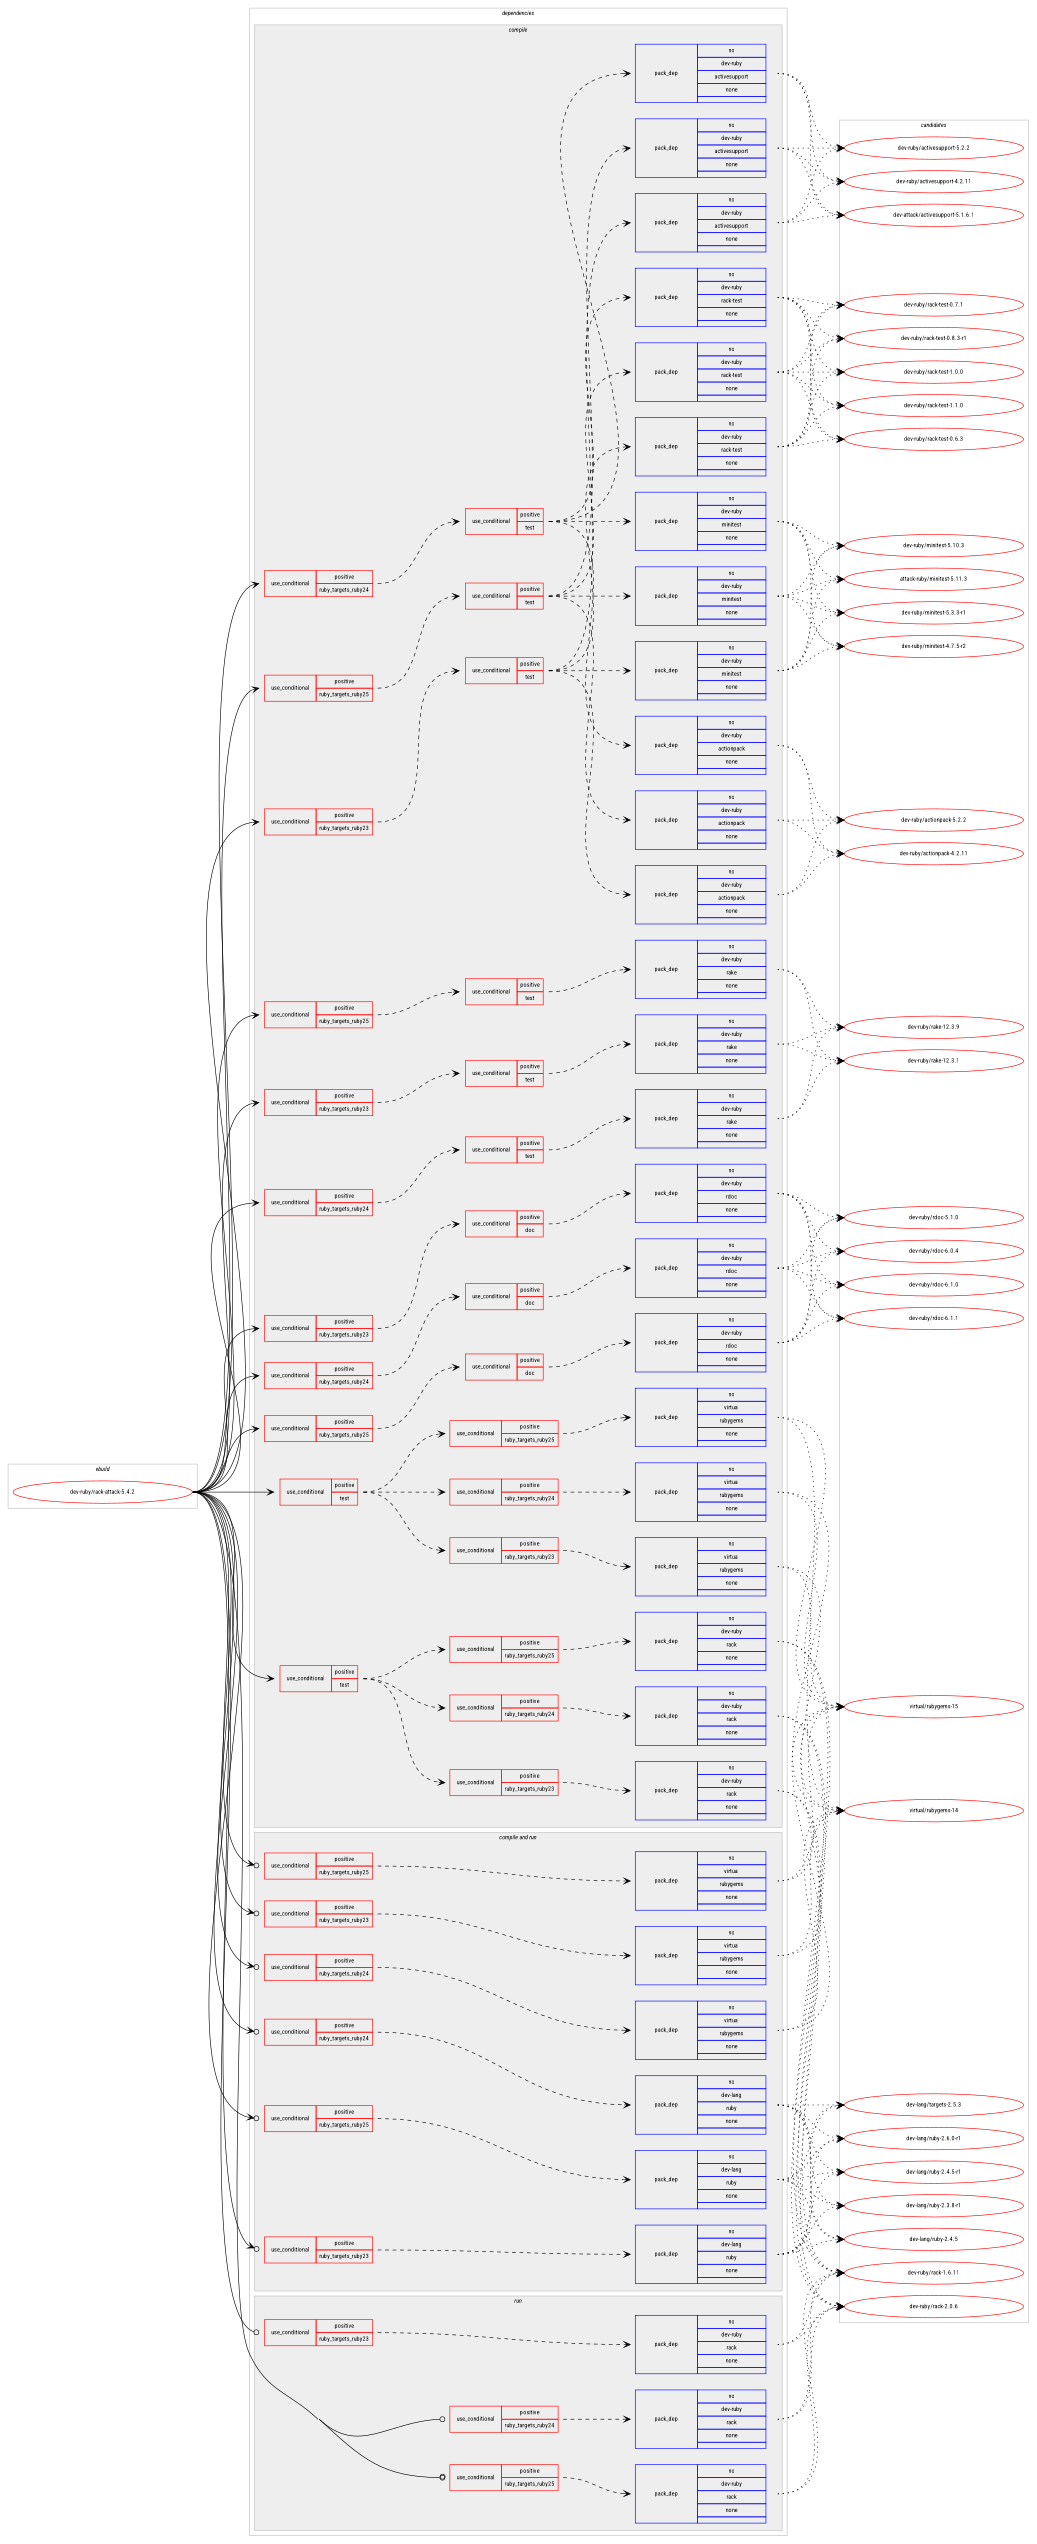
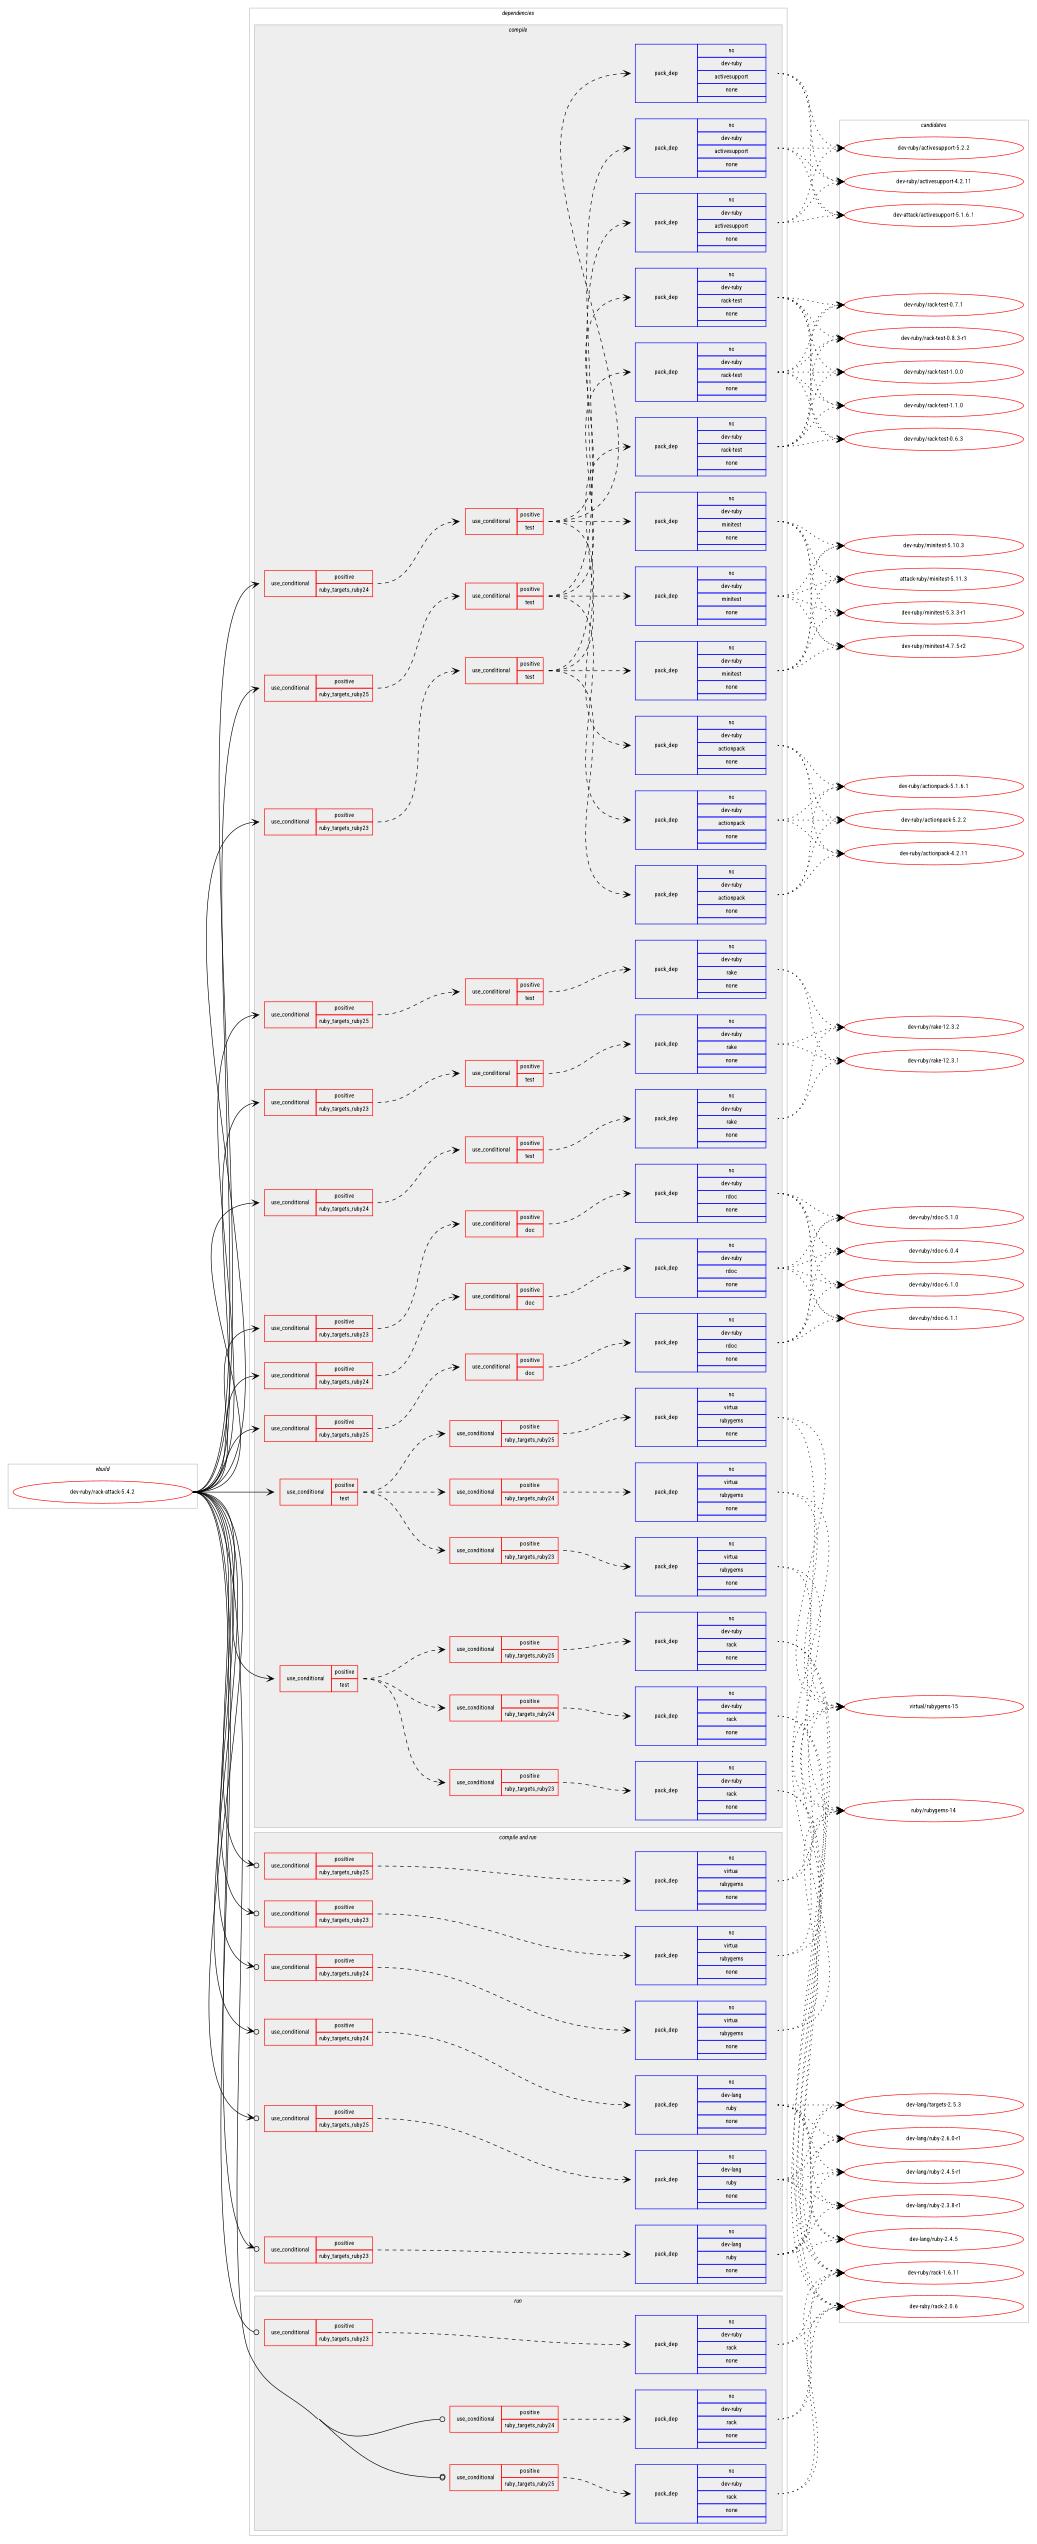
none -> (934, 786)
(934, 1027) -> (934, 1027)
(934, 1811) -> (934, 1811)
